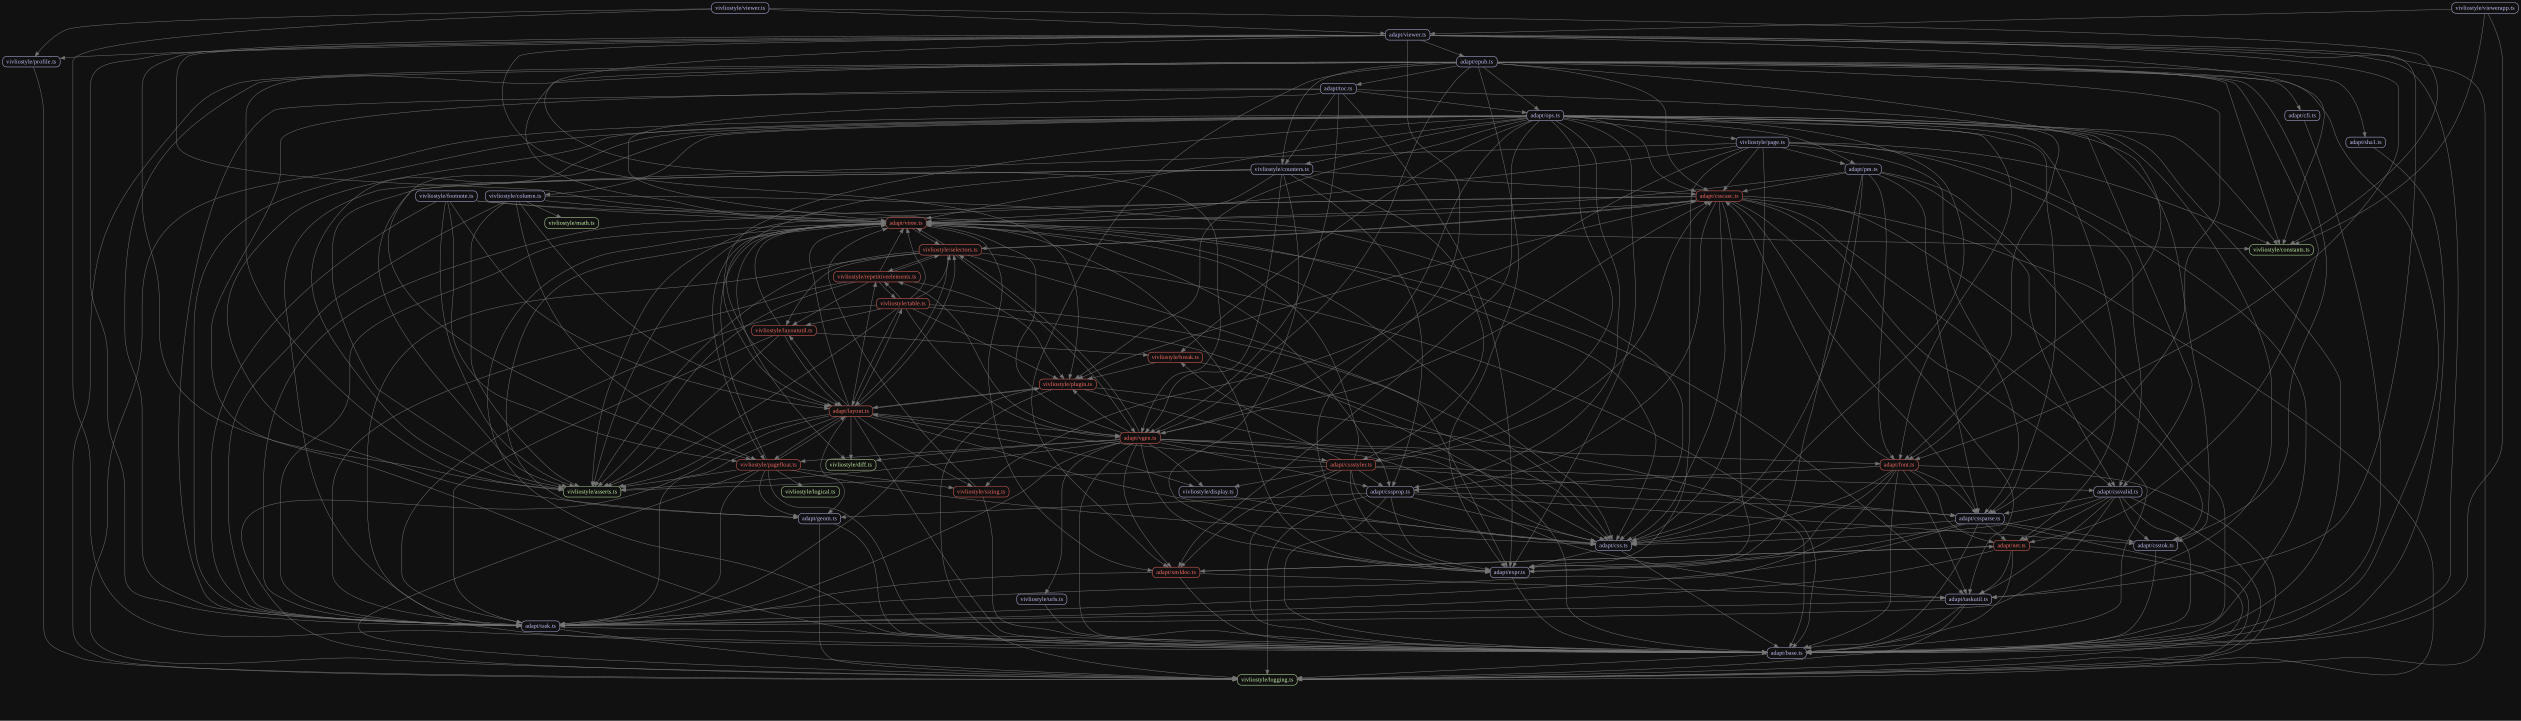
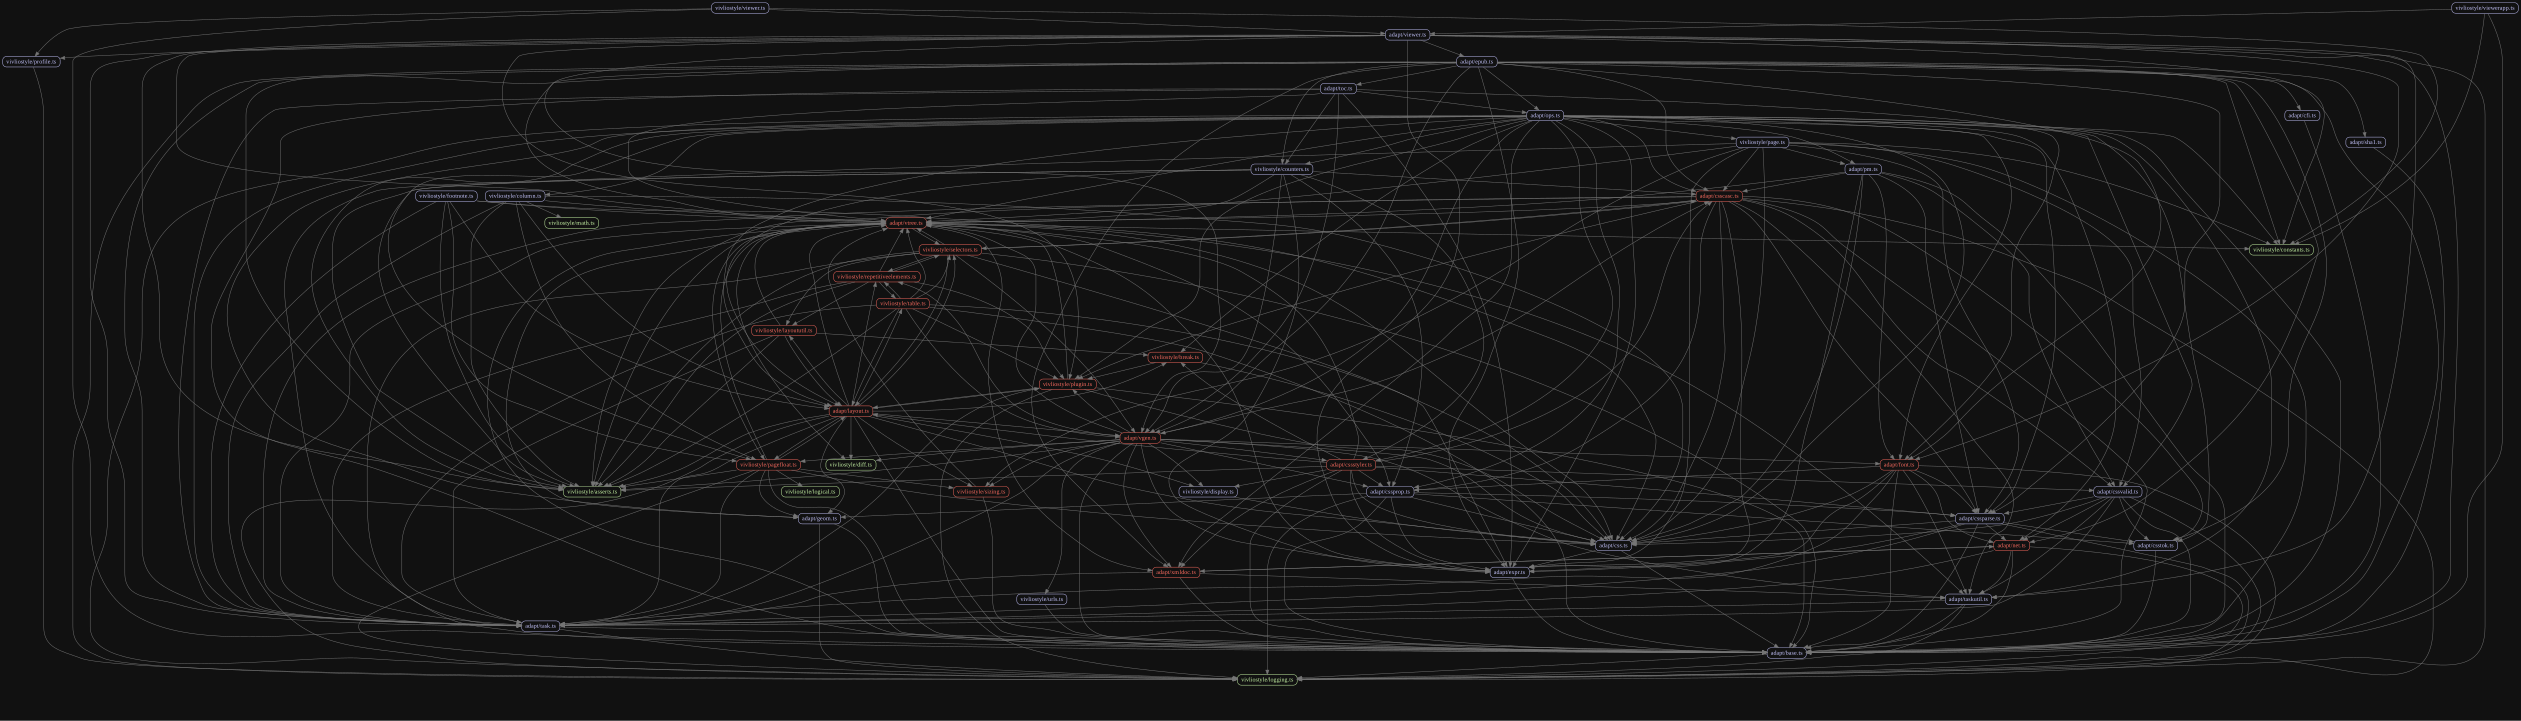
none -> (1049, 255)
(848, 316) -> none
(1062, 335) -> (1057, 454)
(1799, 339) -> none
none -> (1028, 402)
